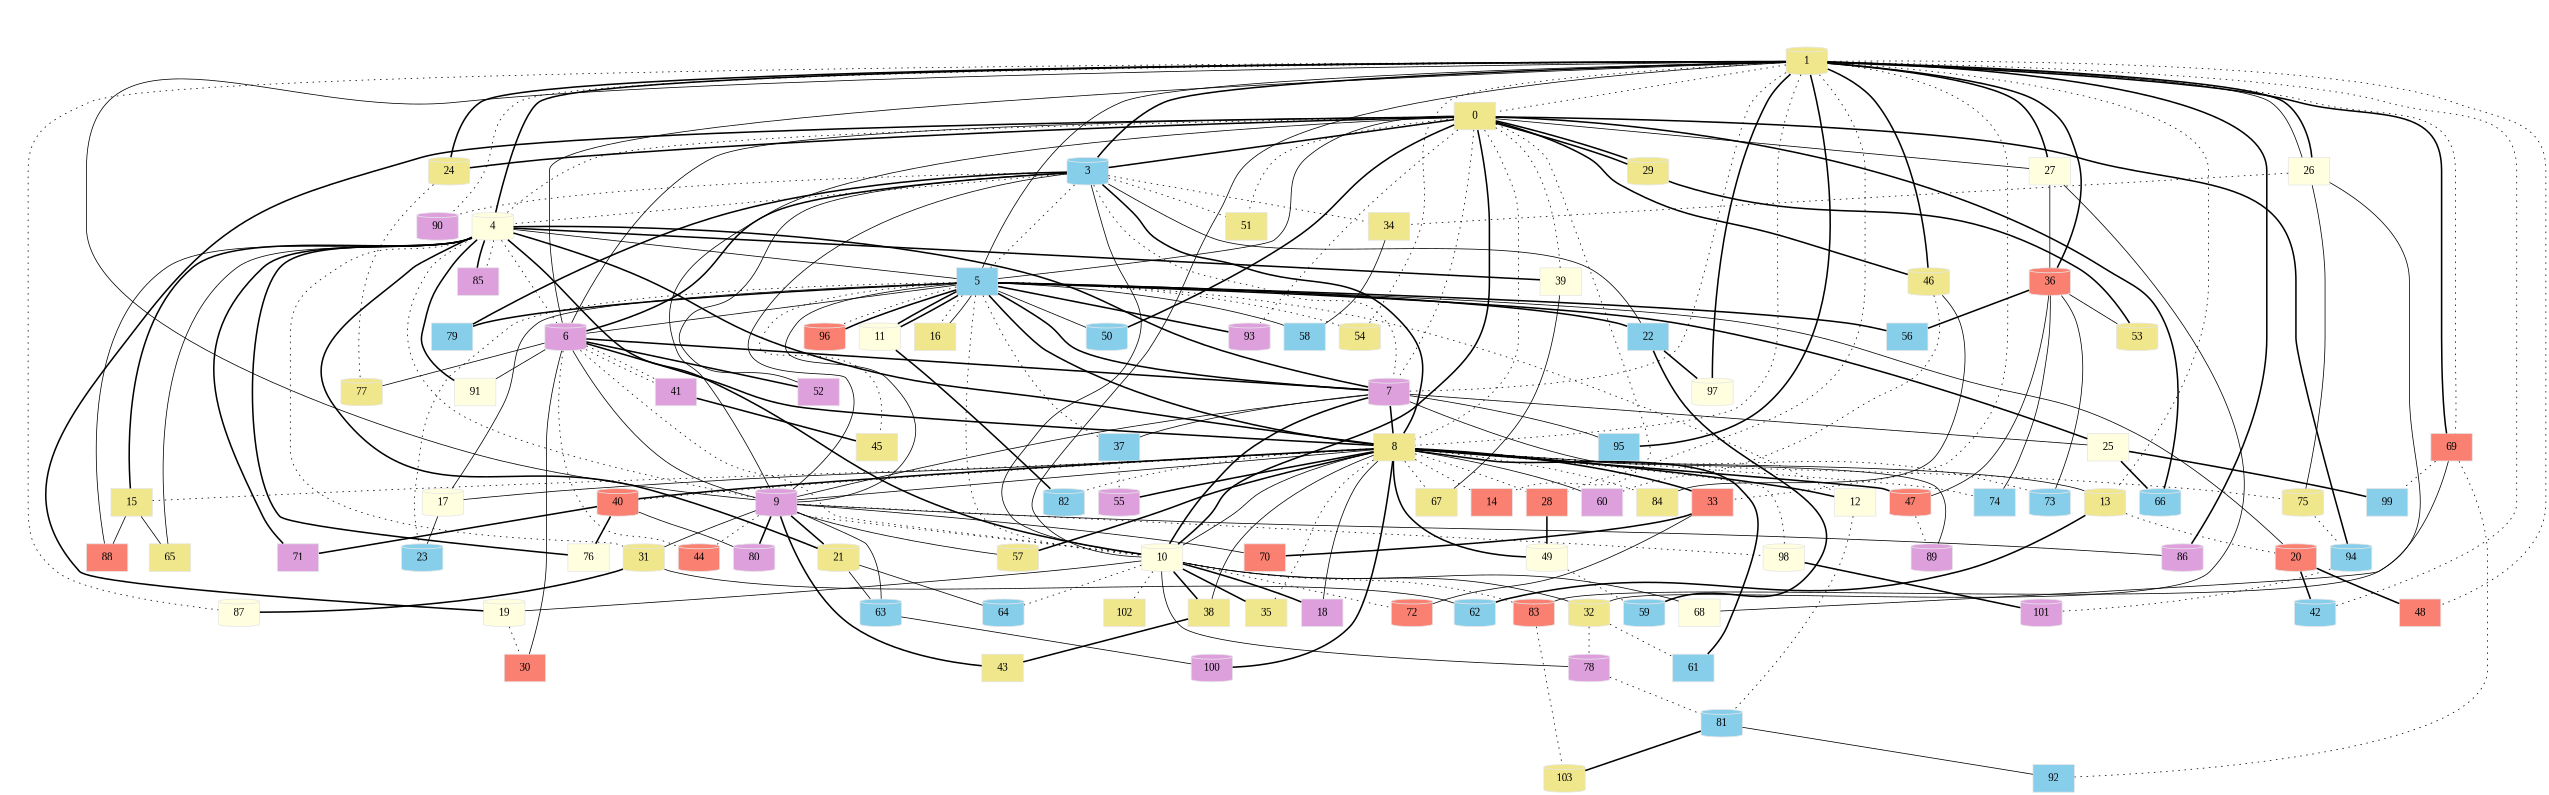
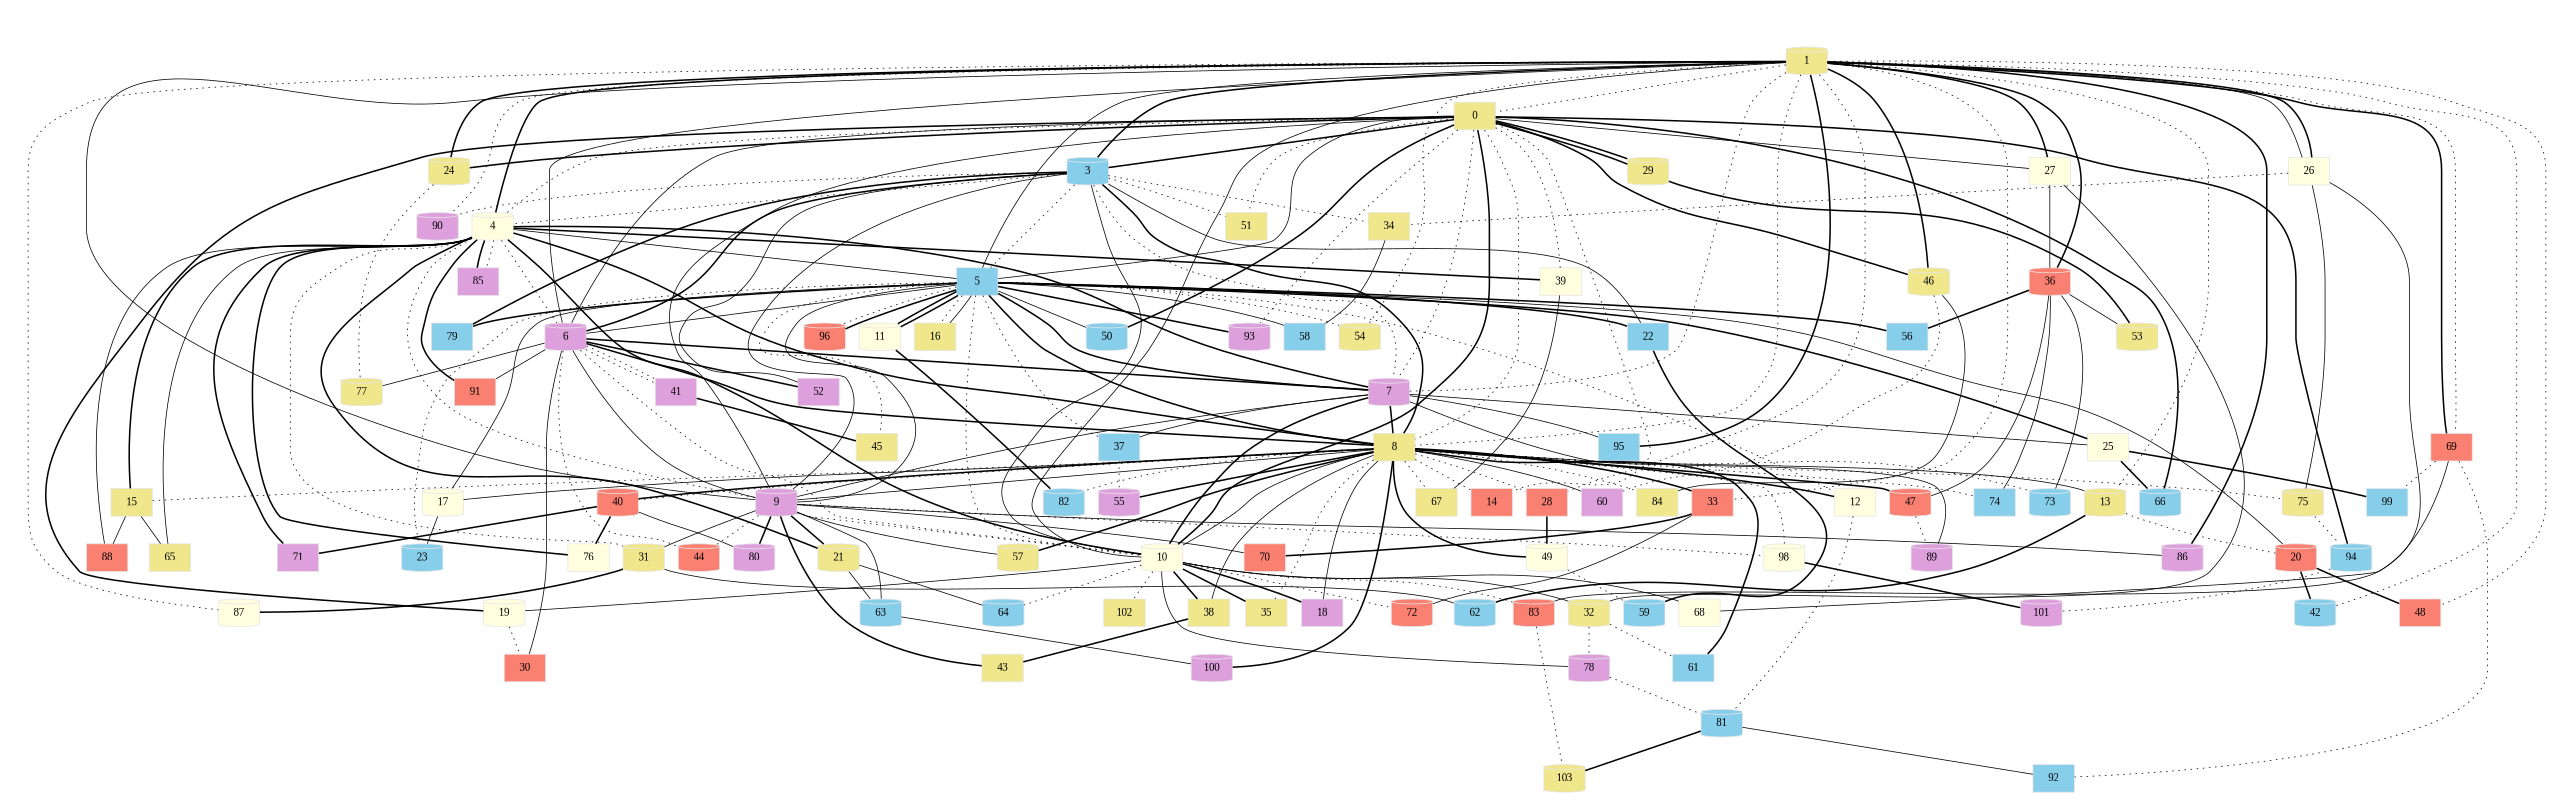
(475, 392) -> (475, 392)
(1713, 392) -> none
